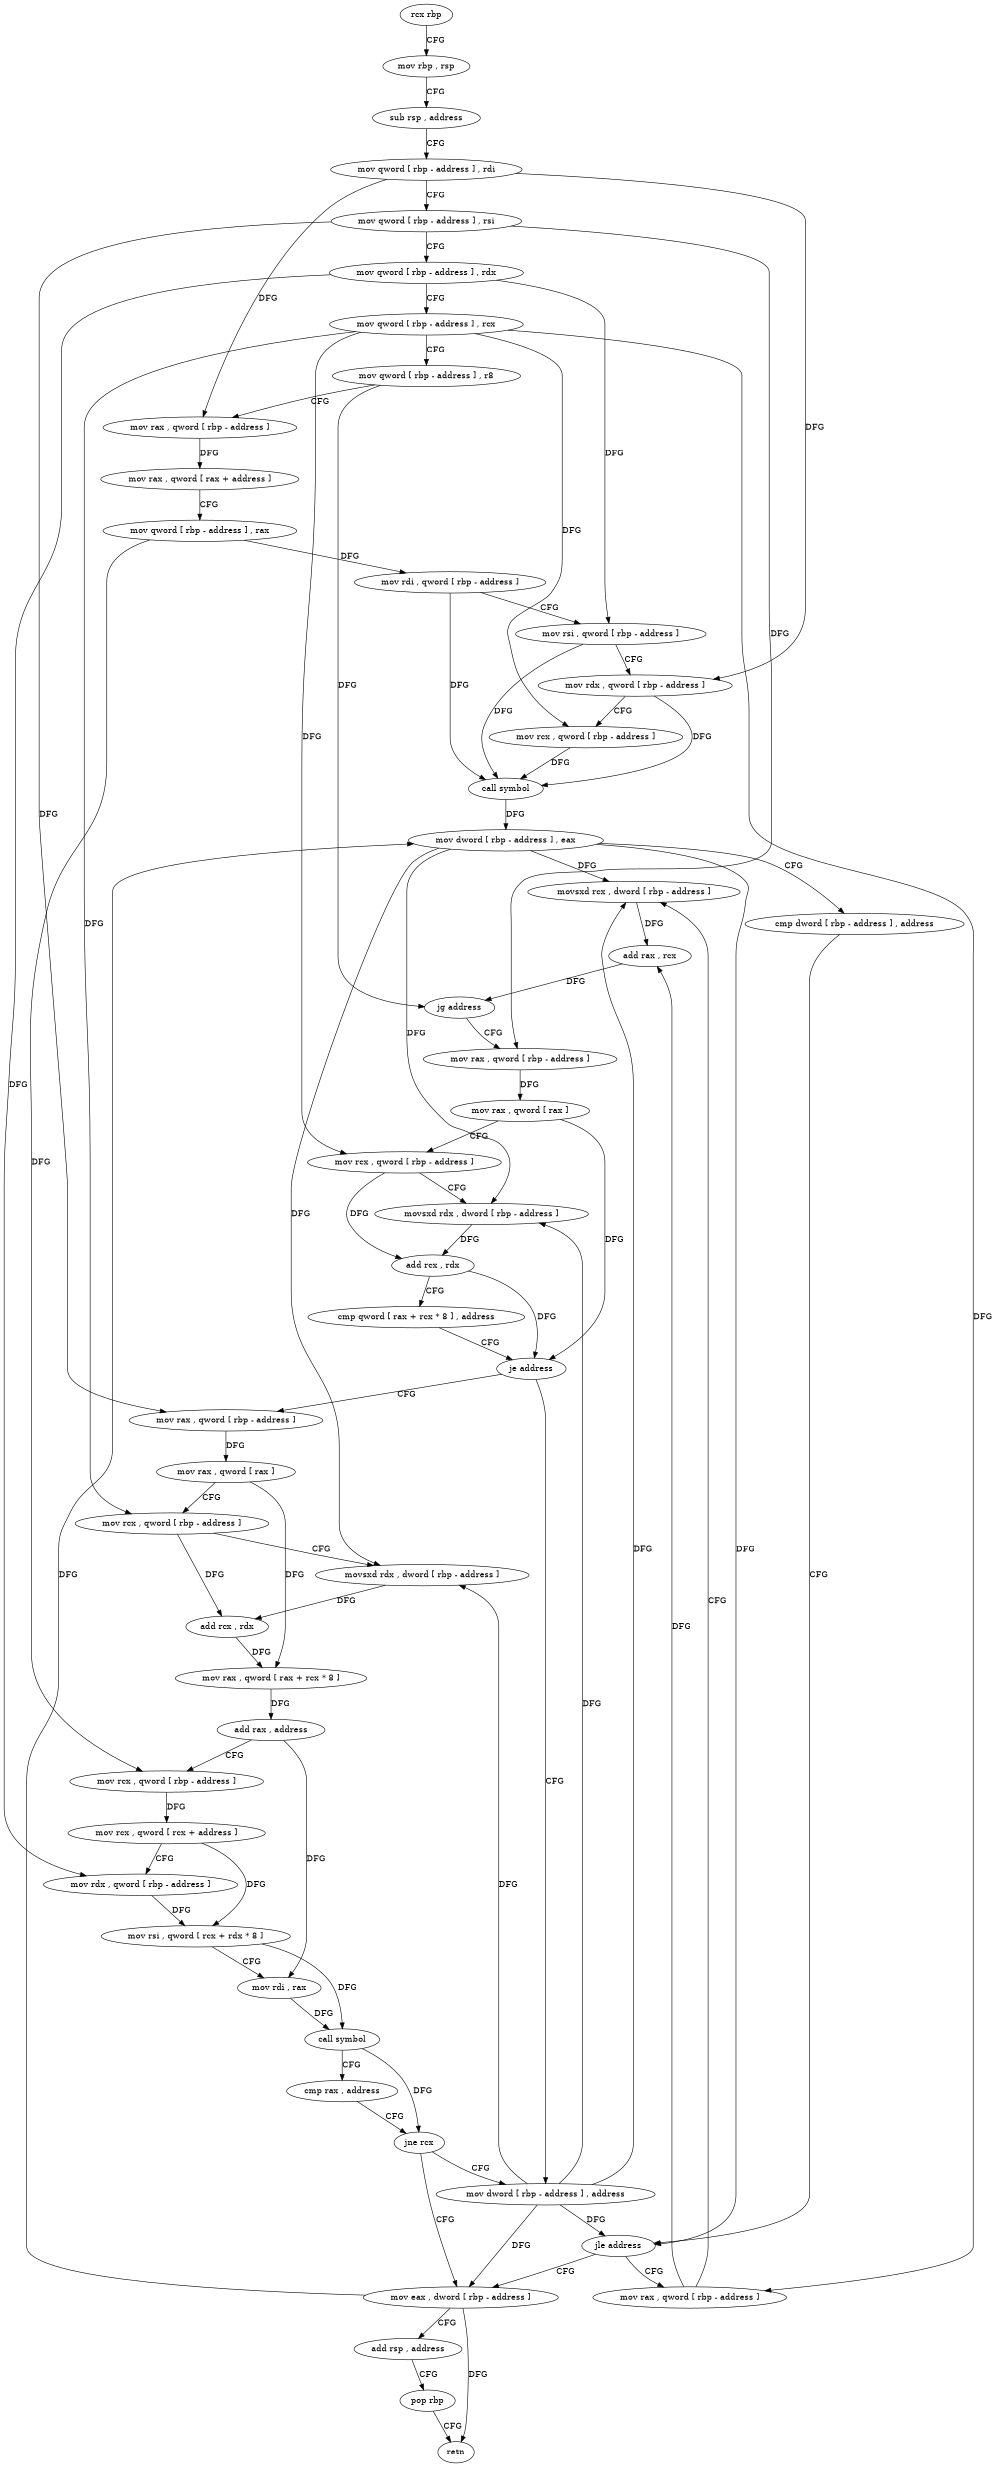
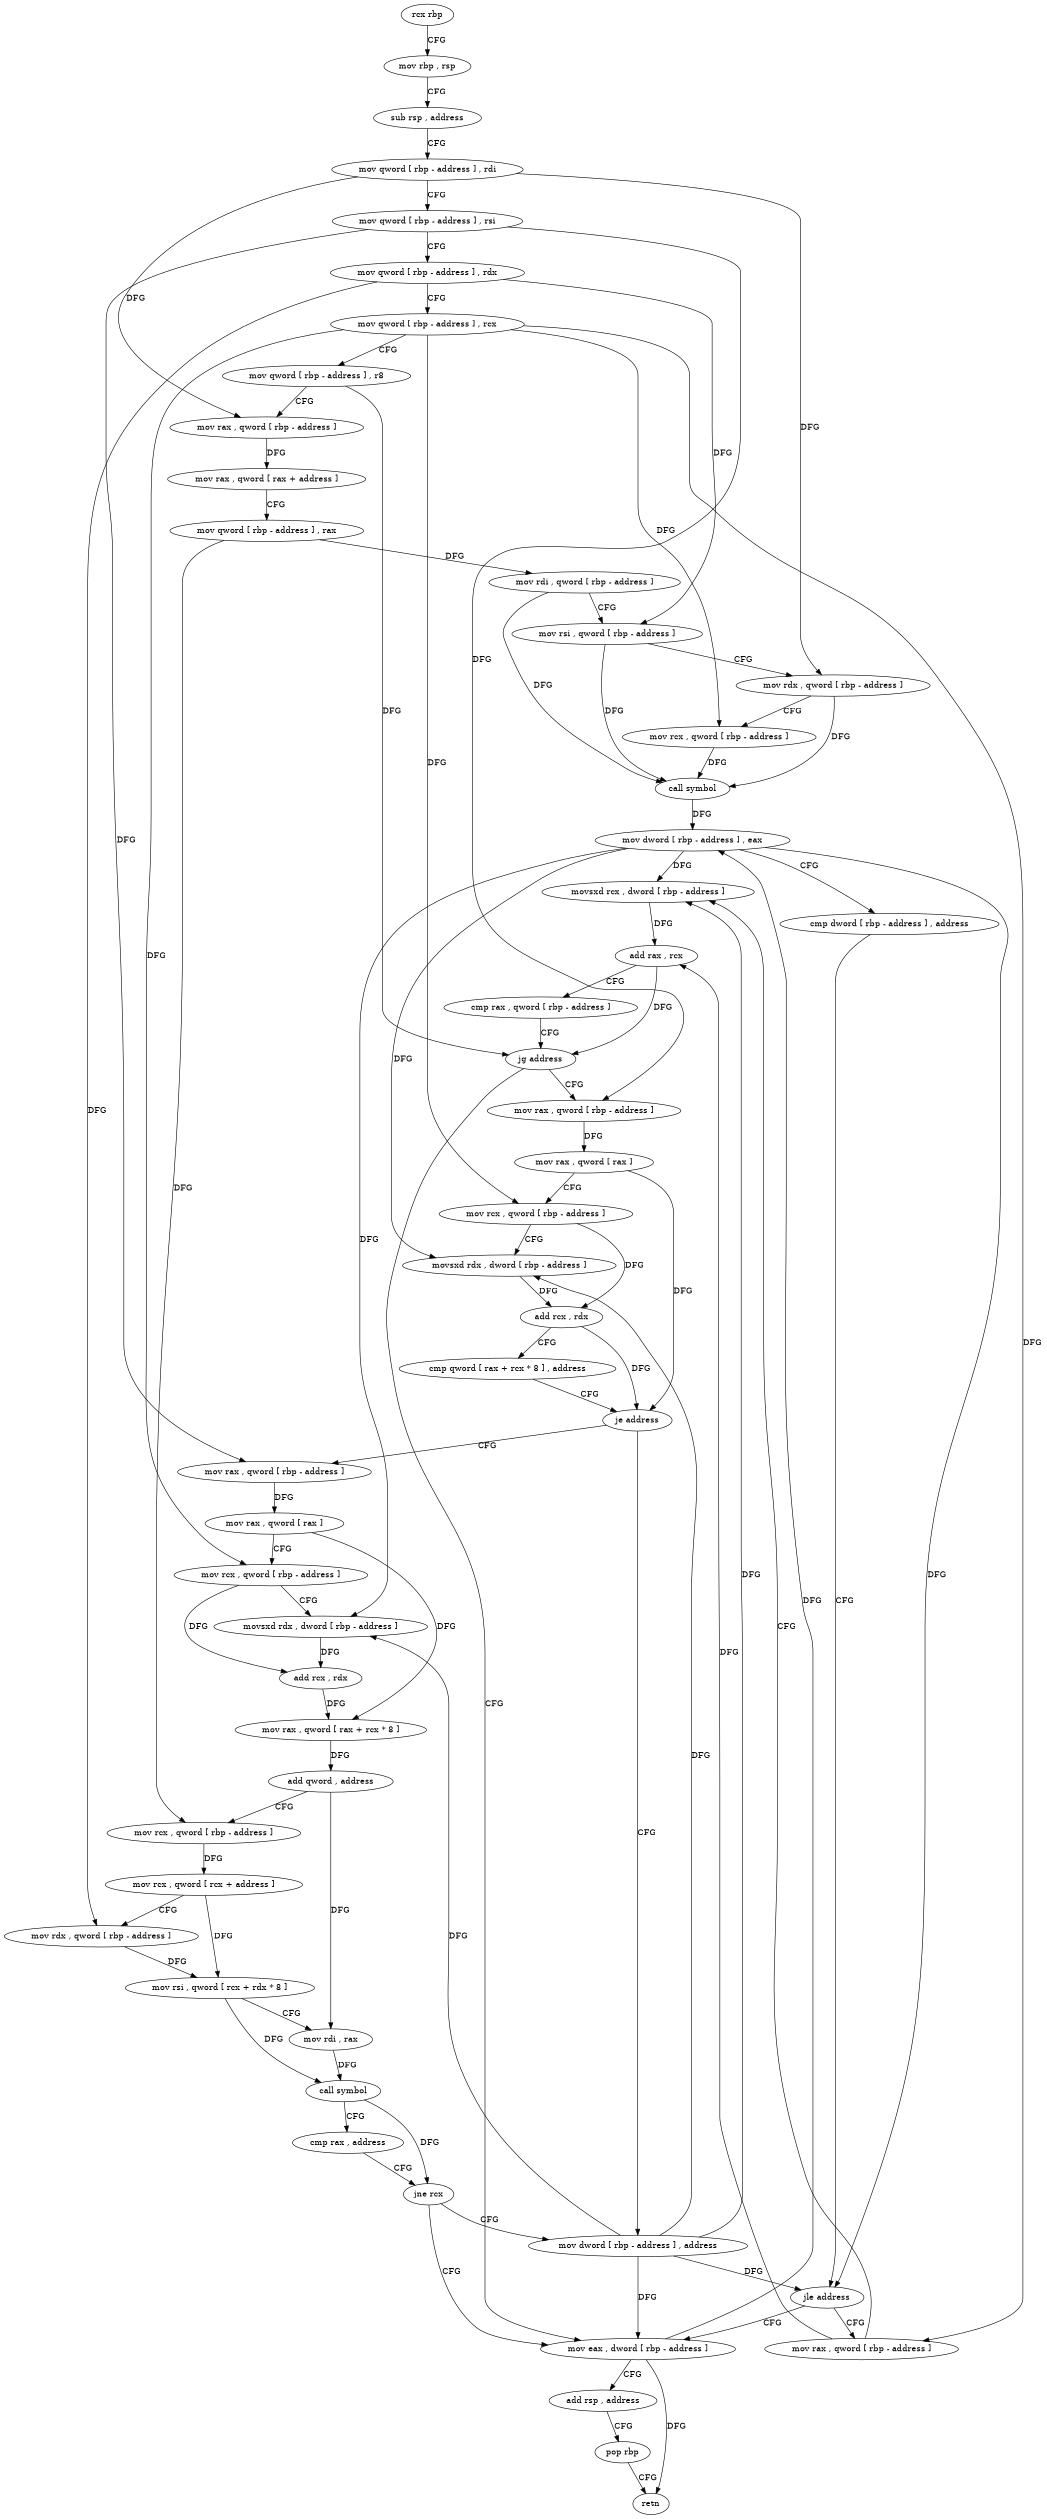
none -> (541, 1008)
none -> (485, 1703)
(271, 1730) -> (331, 1782)
